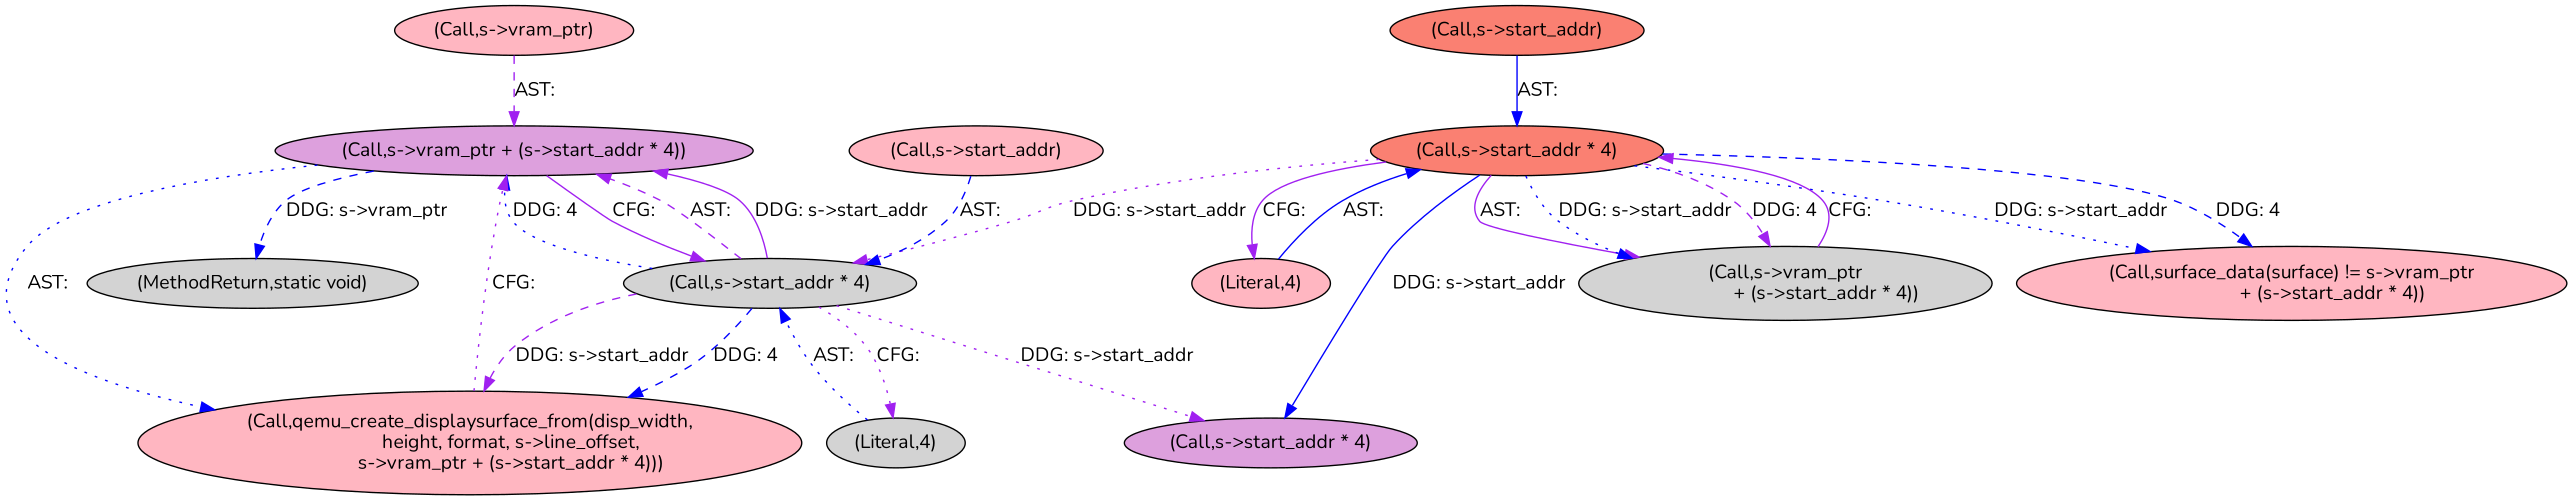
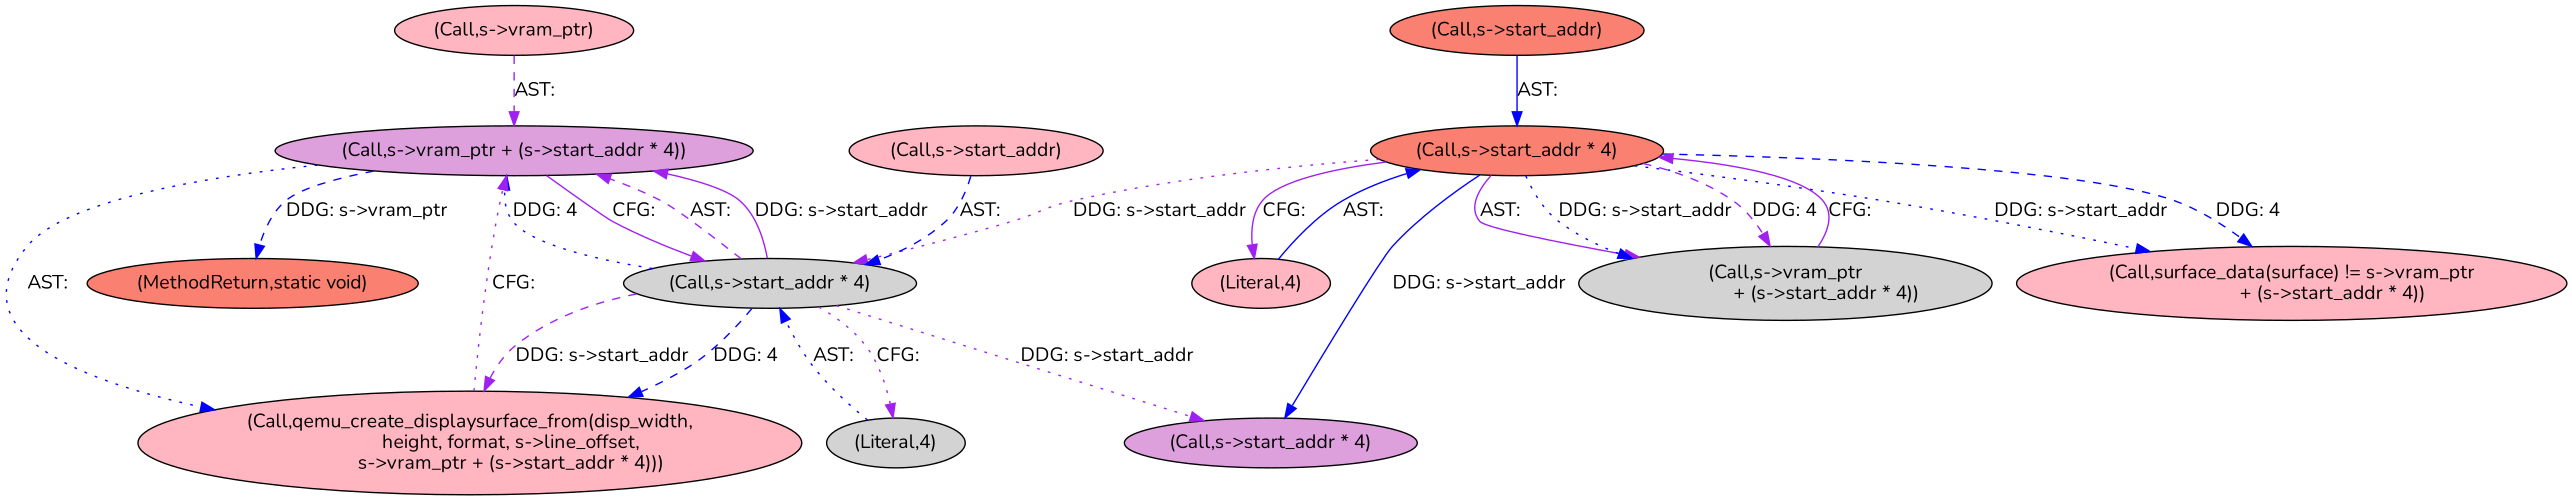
(253, 283) -> (253, 283)
